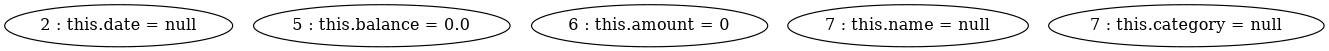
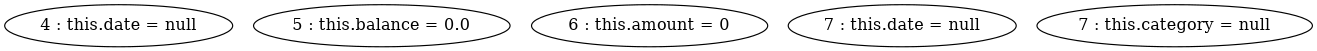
(119, 26) -> (119, 26)
(908, 26) -> (902, 26)
